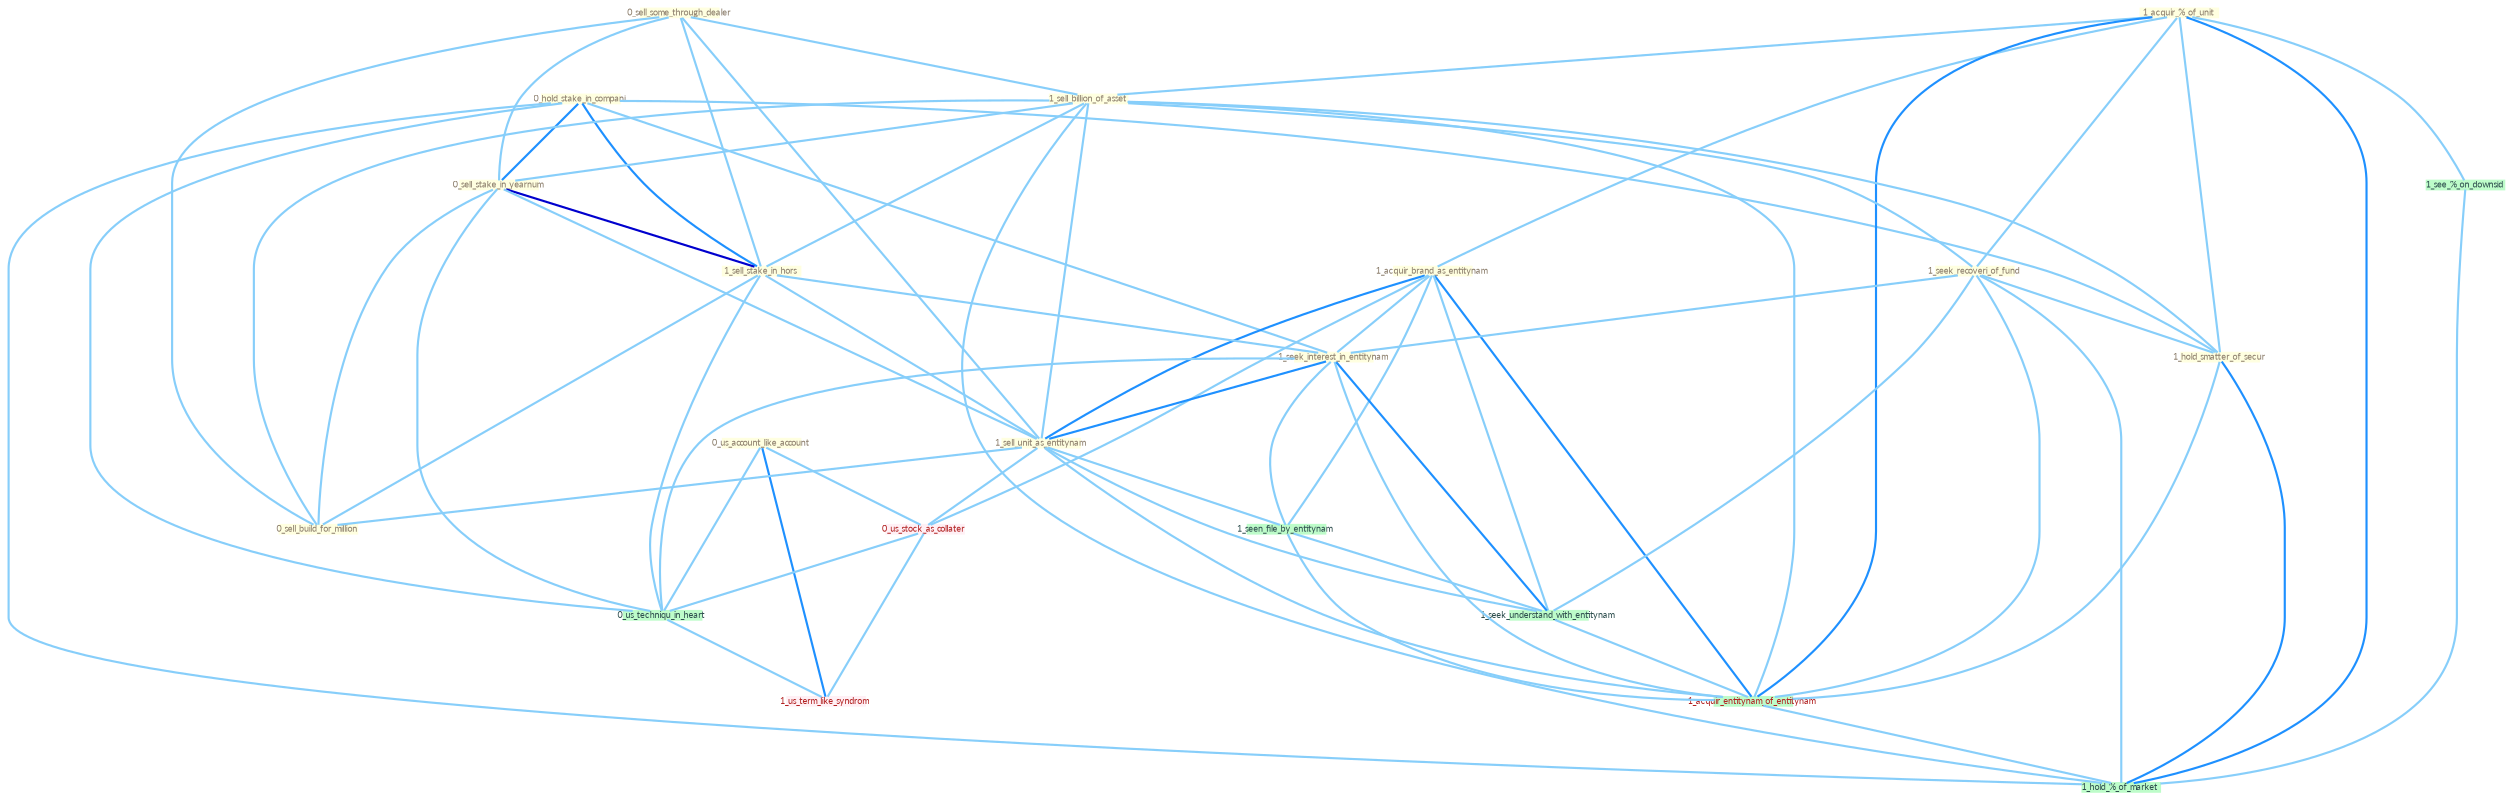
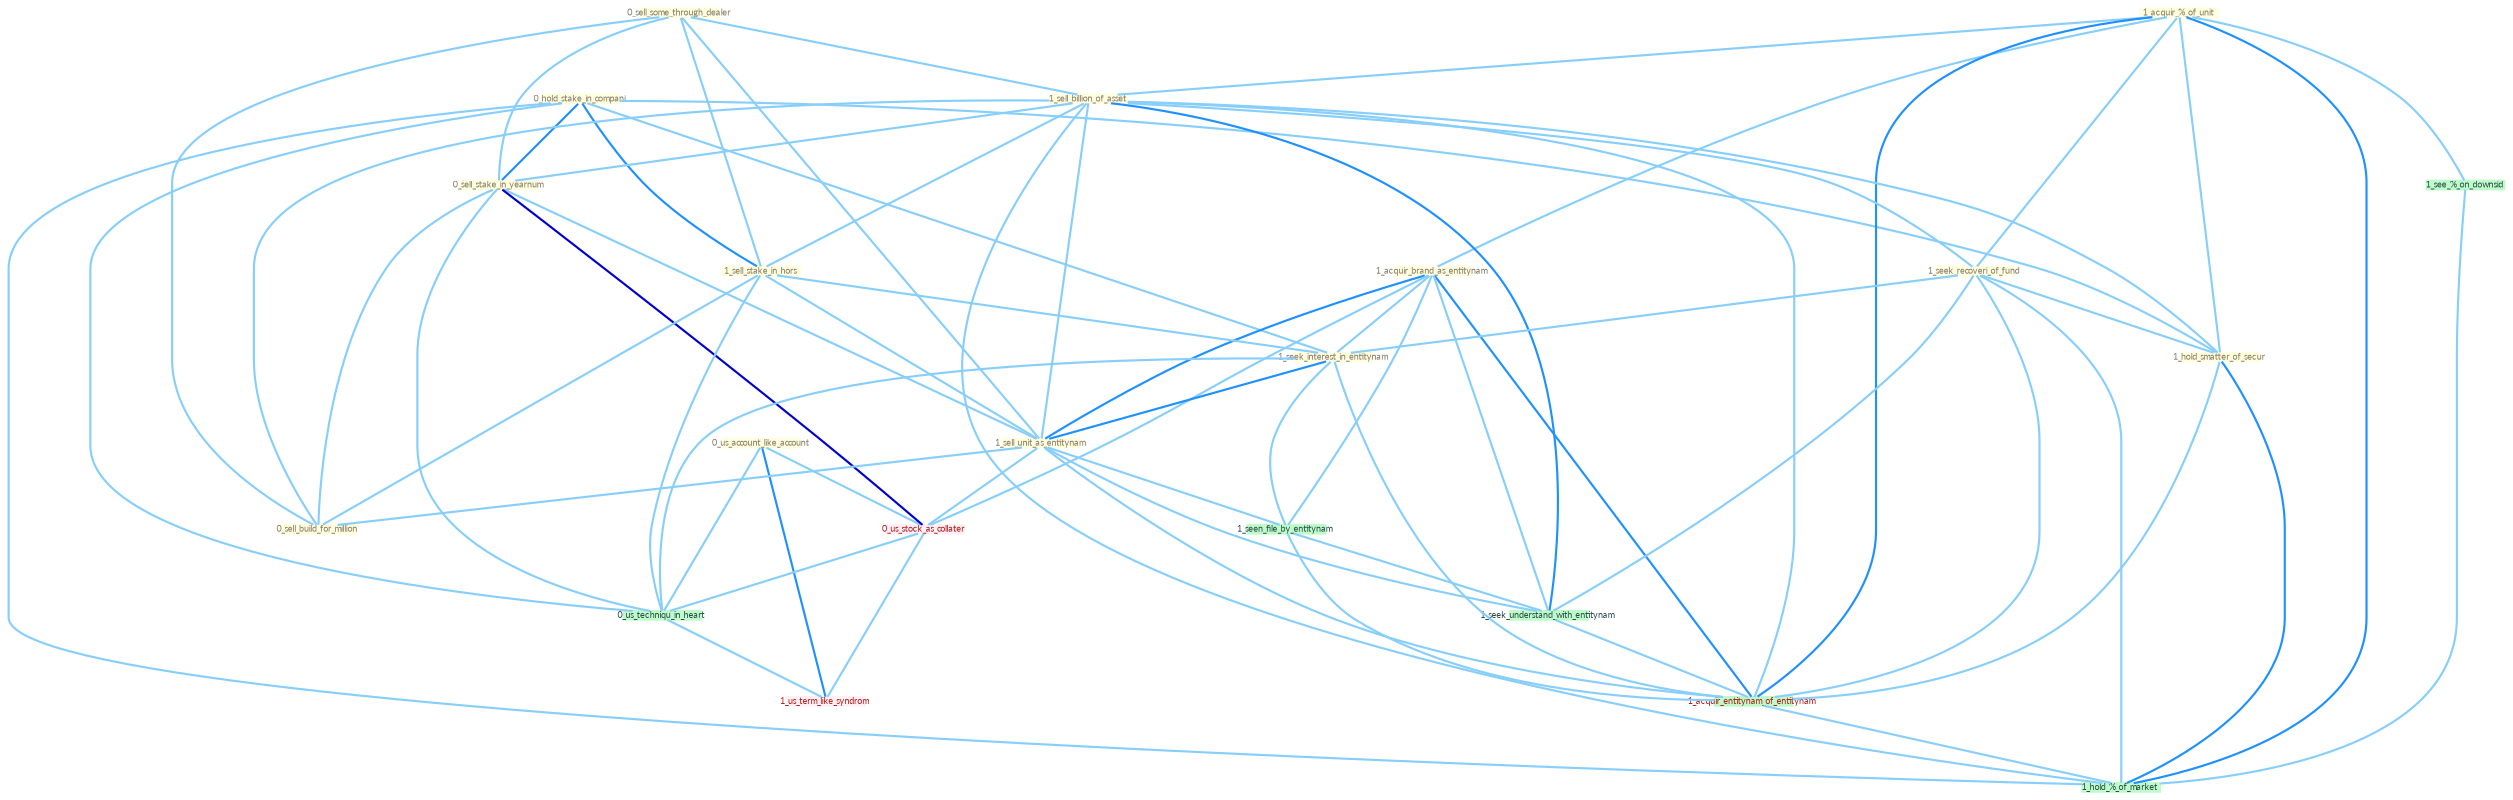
(630, 228) -> (704, 346)
(1442, 486) -> (1454, 231)
